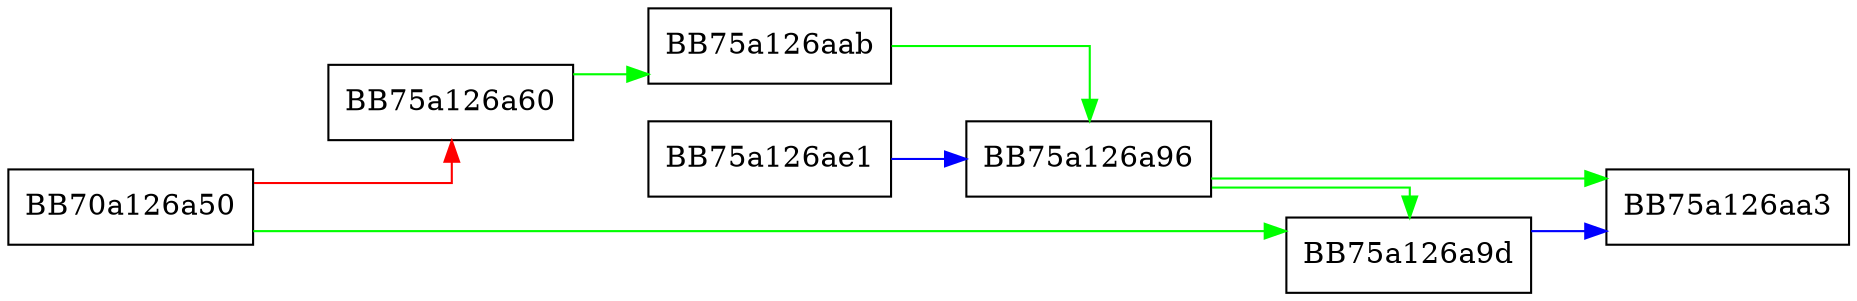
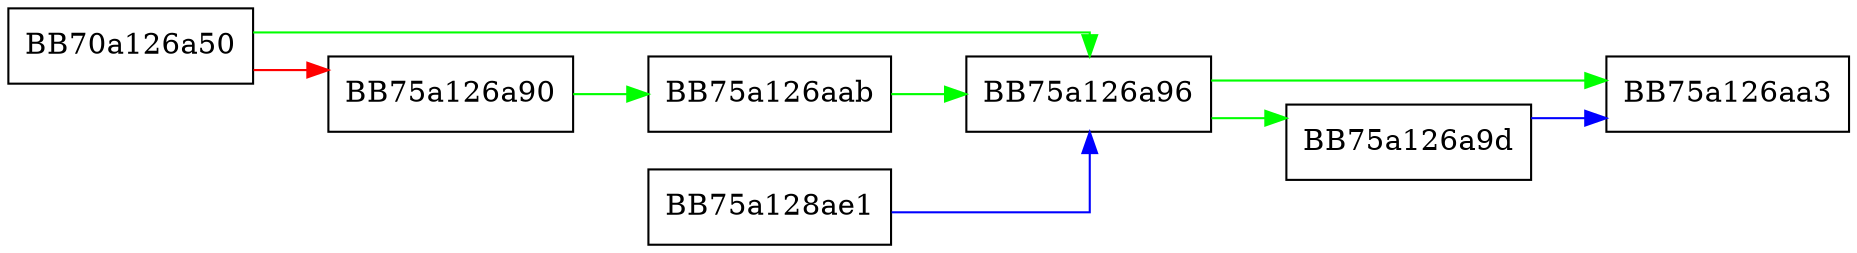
(451, 102) -> (451, 94)
(770, 159) -> (770, 207)
(759, 231) -> (673, 32)
